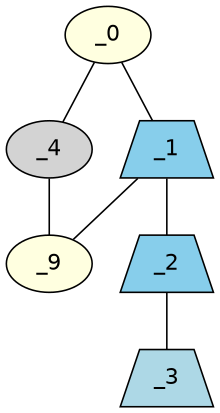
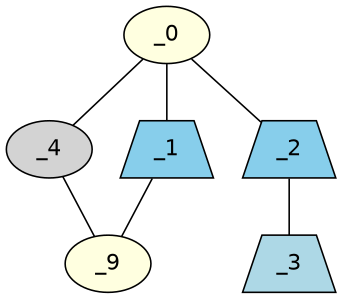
(167, 207) -> (226, 91)
